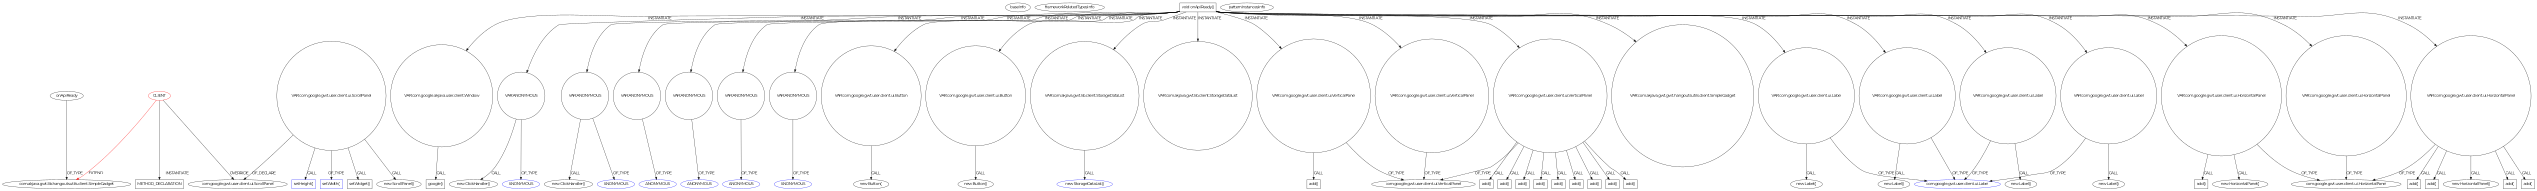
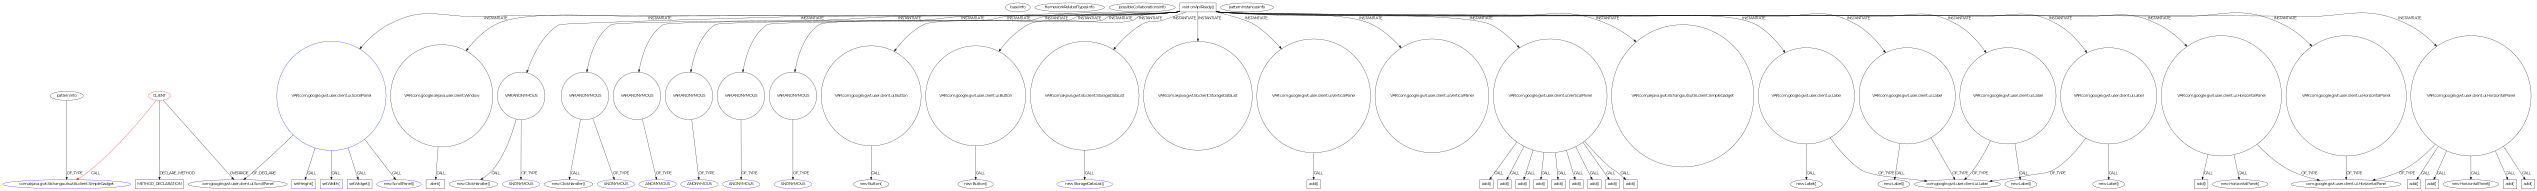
none -> (1142, 7)
none -> (765, 16)
(67, 96) -> (67, 96)
(331, 96) -> (331, 96)
(1683, 96) -> (1683, 96)
(96, 173) -> (96, 173)
(177, 173) -> (177, 173)
(336, 173) -> (336, 173)
(67, 184) -> (67, 184)
(399, 184) -> (399, 184)
(435, 184) -> (435, 184)
(1423, 184) -> none
(1957, 184) -> (1957, 184)
